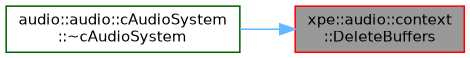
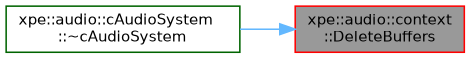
(123, 29) -> (123, 29)
